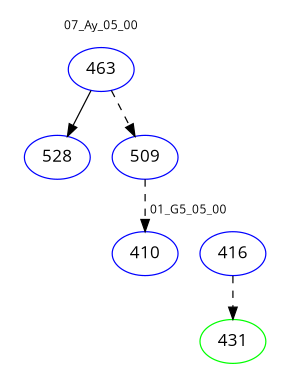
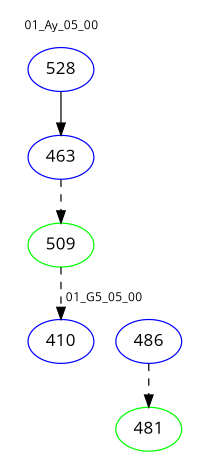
(101, 26) -> (62, 26)
(82, 108) -> (61, 107)
(145, 157) -> (61, 245)
(233, 254) -> (149, 341)
(233, 341) -> (149, 429)
